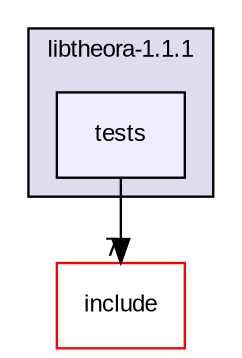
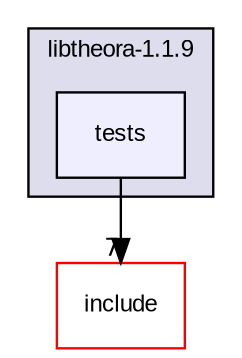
(121, 51) -> (121, 51)
